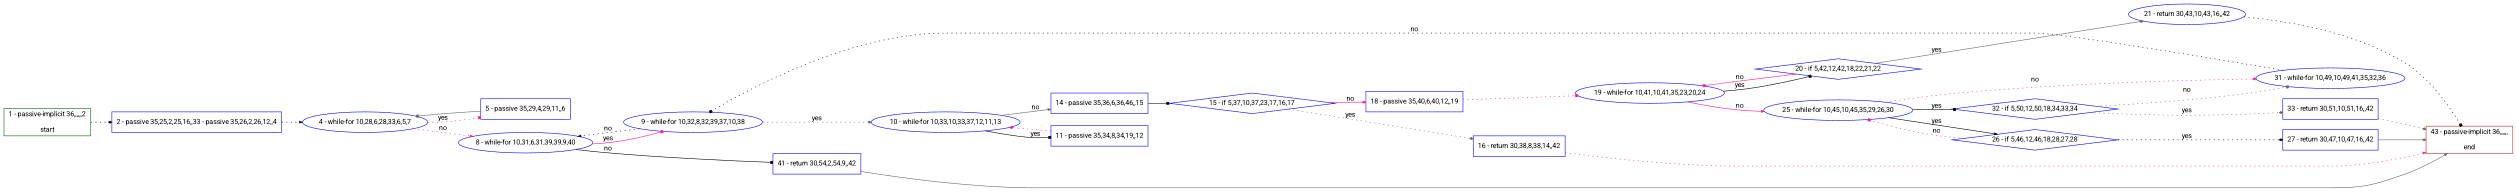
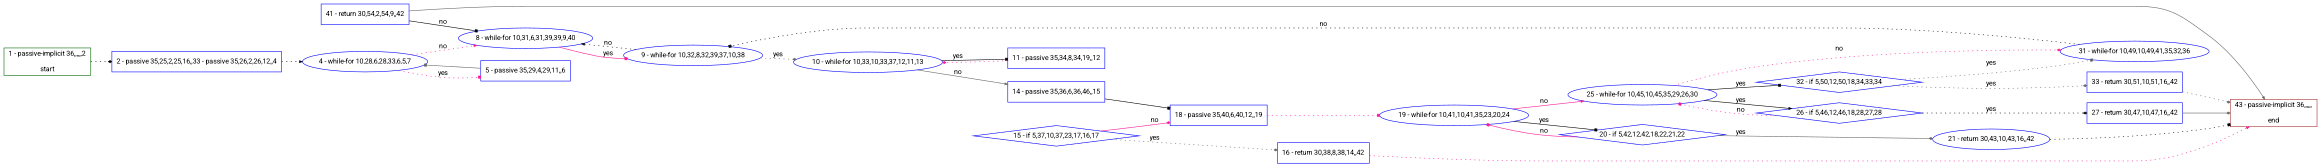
(2187, 90) -> (1991, 63)
(1157, 103) -> (1136, 103)
(673, 158) -> (442, 26)
